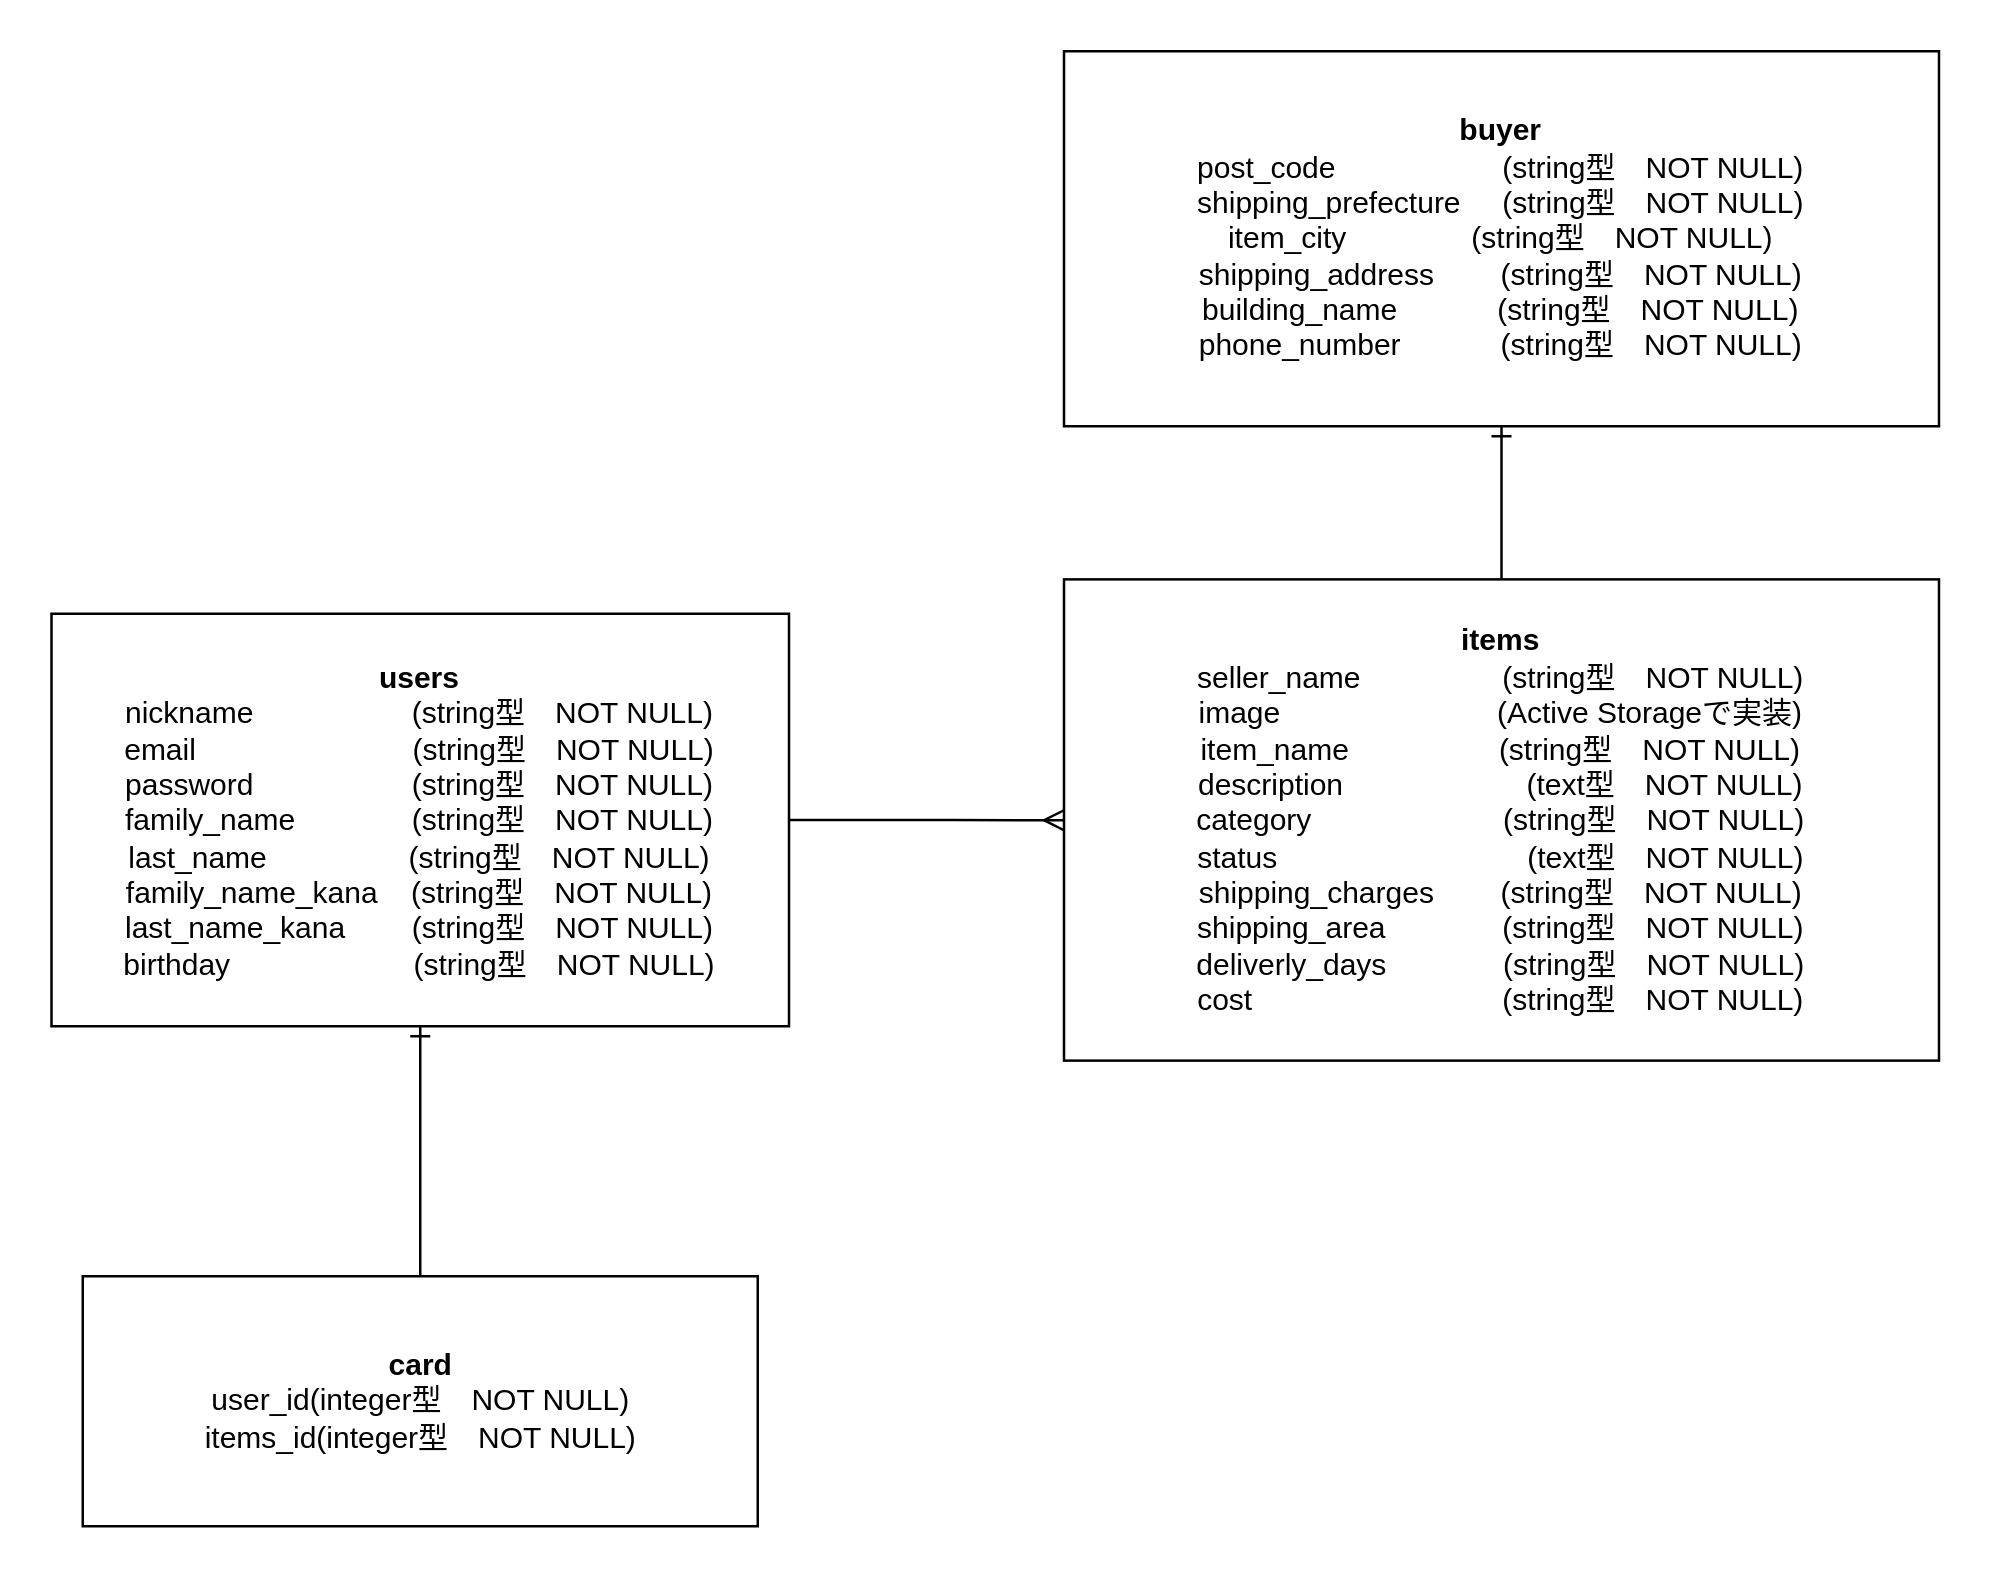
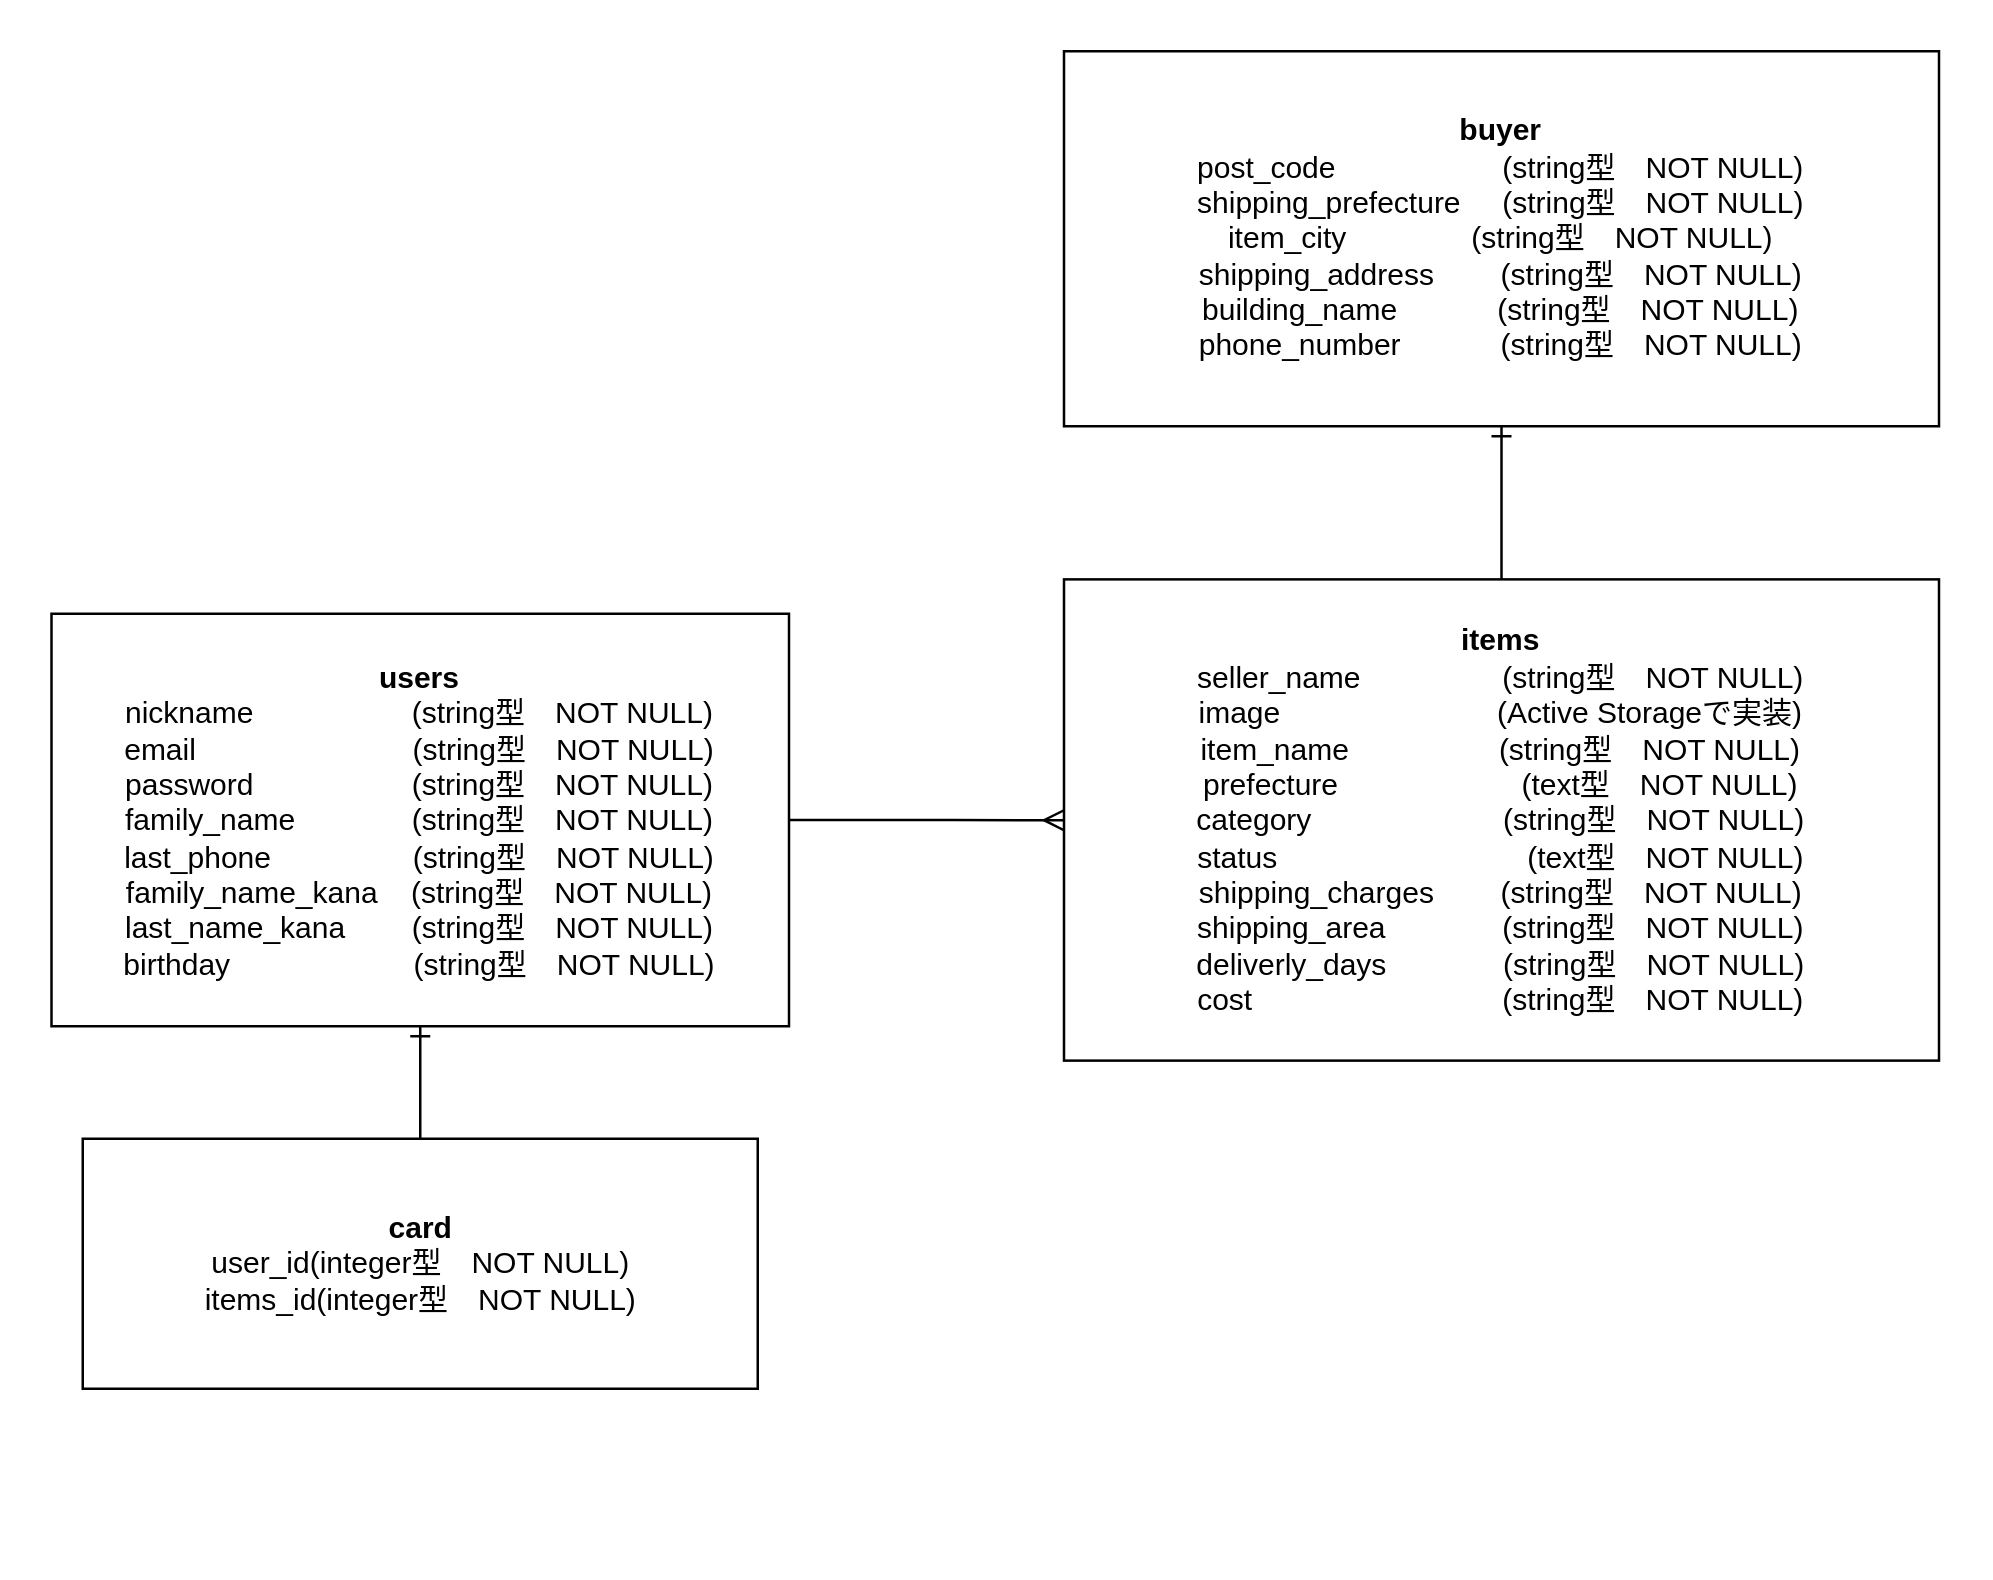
(420, 821) -> (420, 821)
(1501, 821) -> (1501, 821)
(420, 1401) -> (420, 1264)
